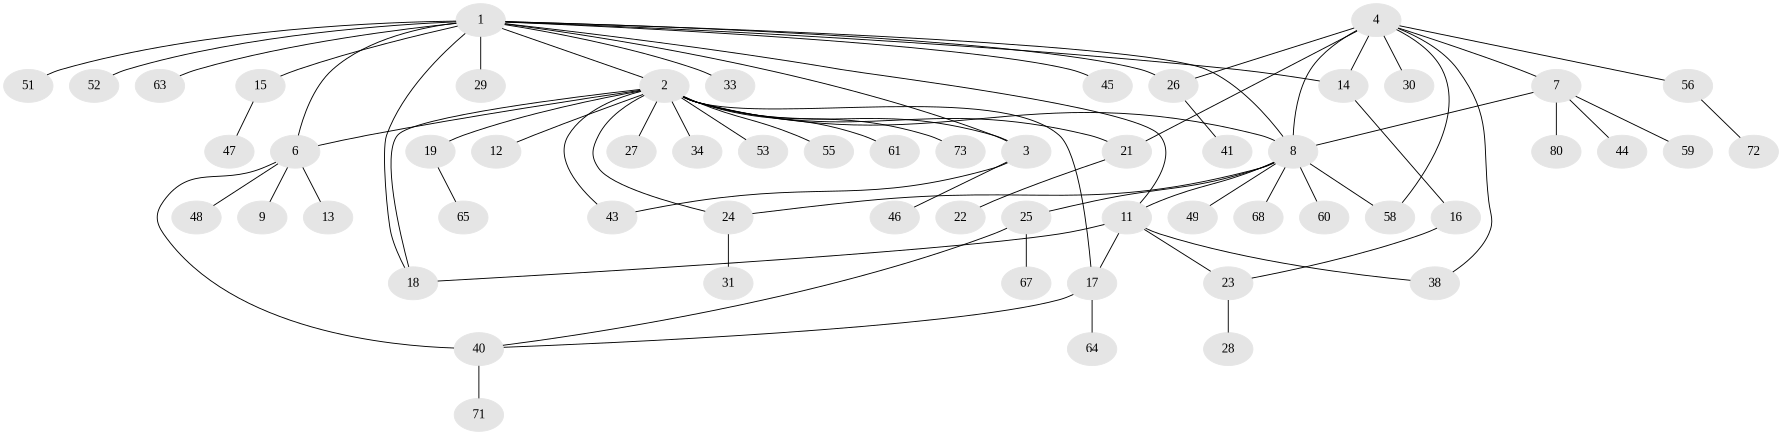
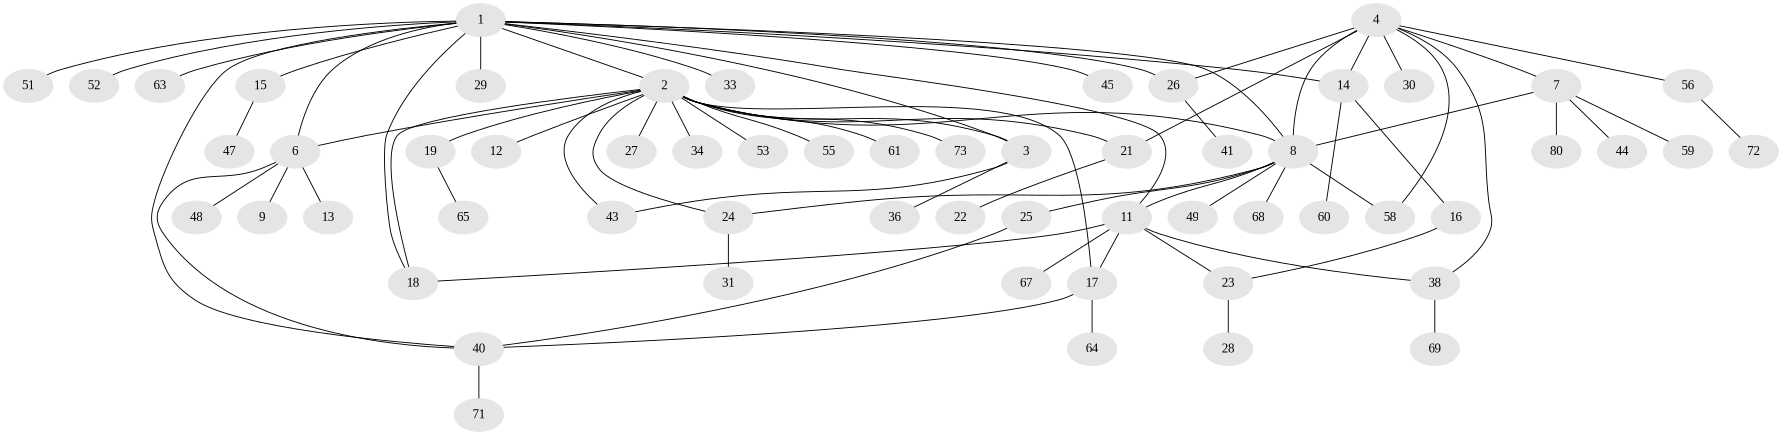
(1309, 184) -> (1334, 152)
none -> (156, 197)
(895, 218) -> (895, 218)
(1026, 250) -> (1076, 250)
none -> (1435, 349)
